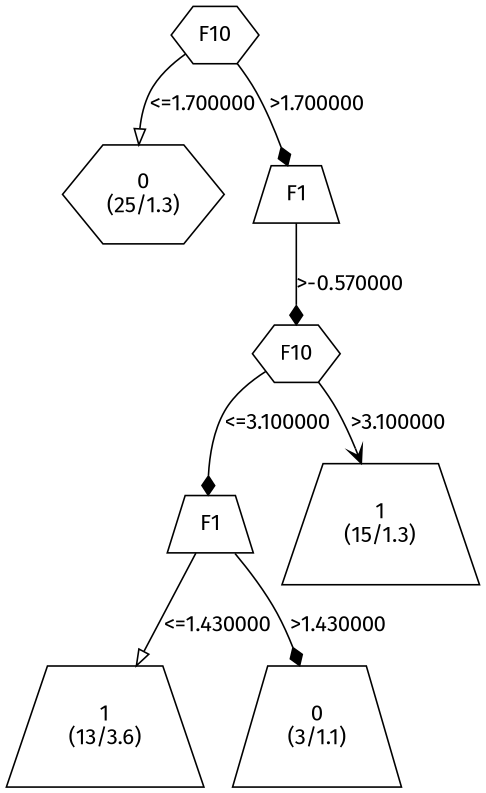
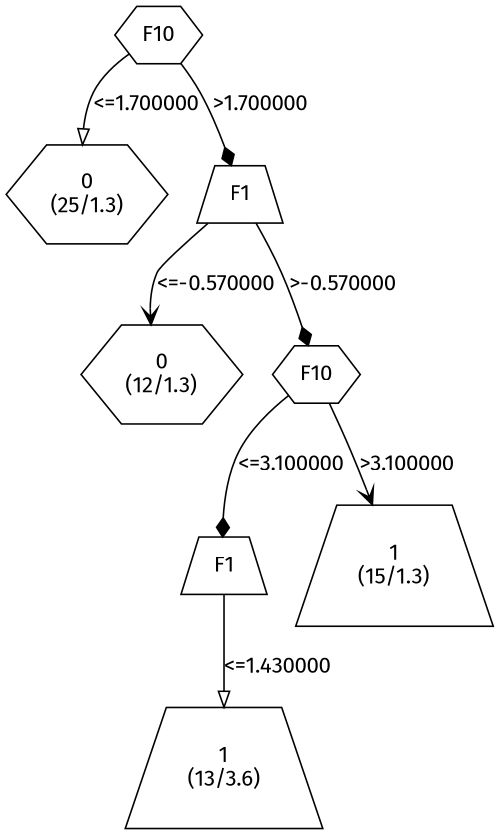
none -> (162, 374)
(317, 727) -> none
